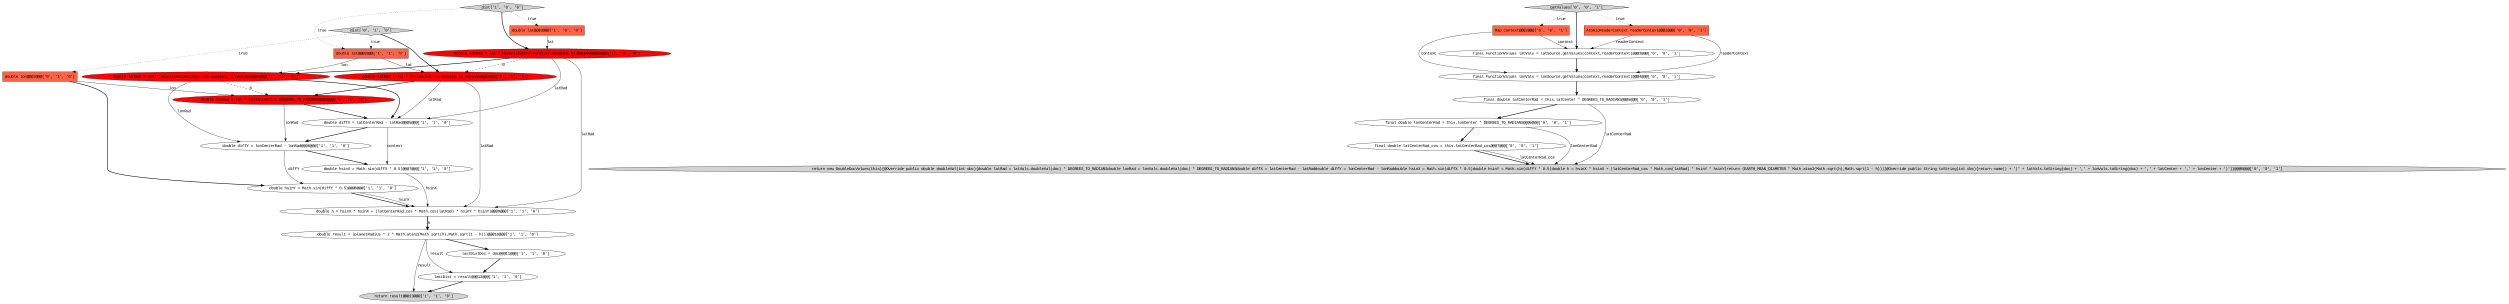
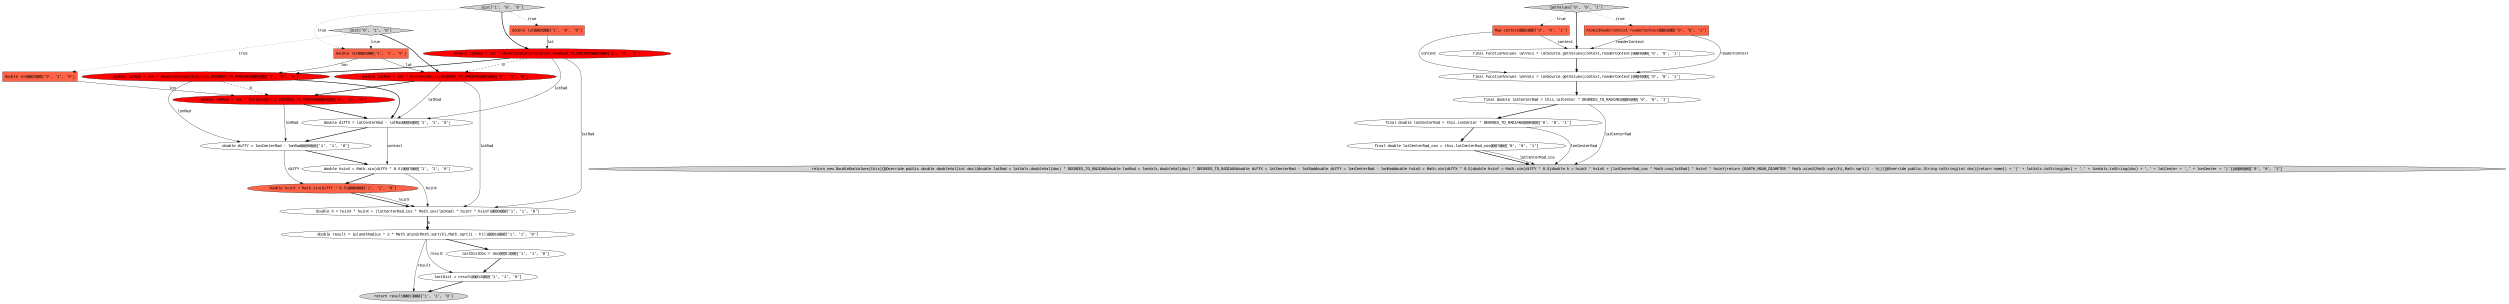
(127, 175) -> (361, 178)
(333, 188) -> (333, 188)
